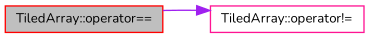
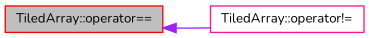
(180, 10) -> (193, 28)
